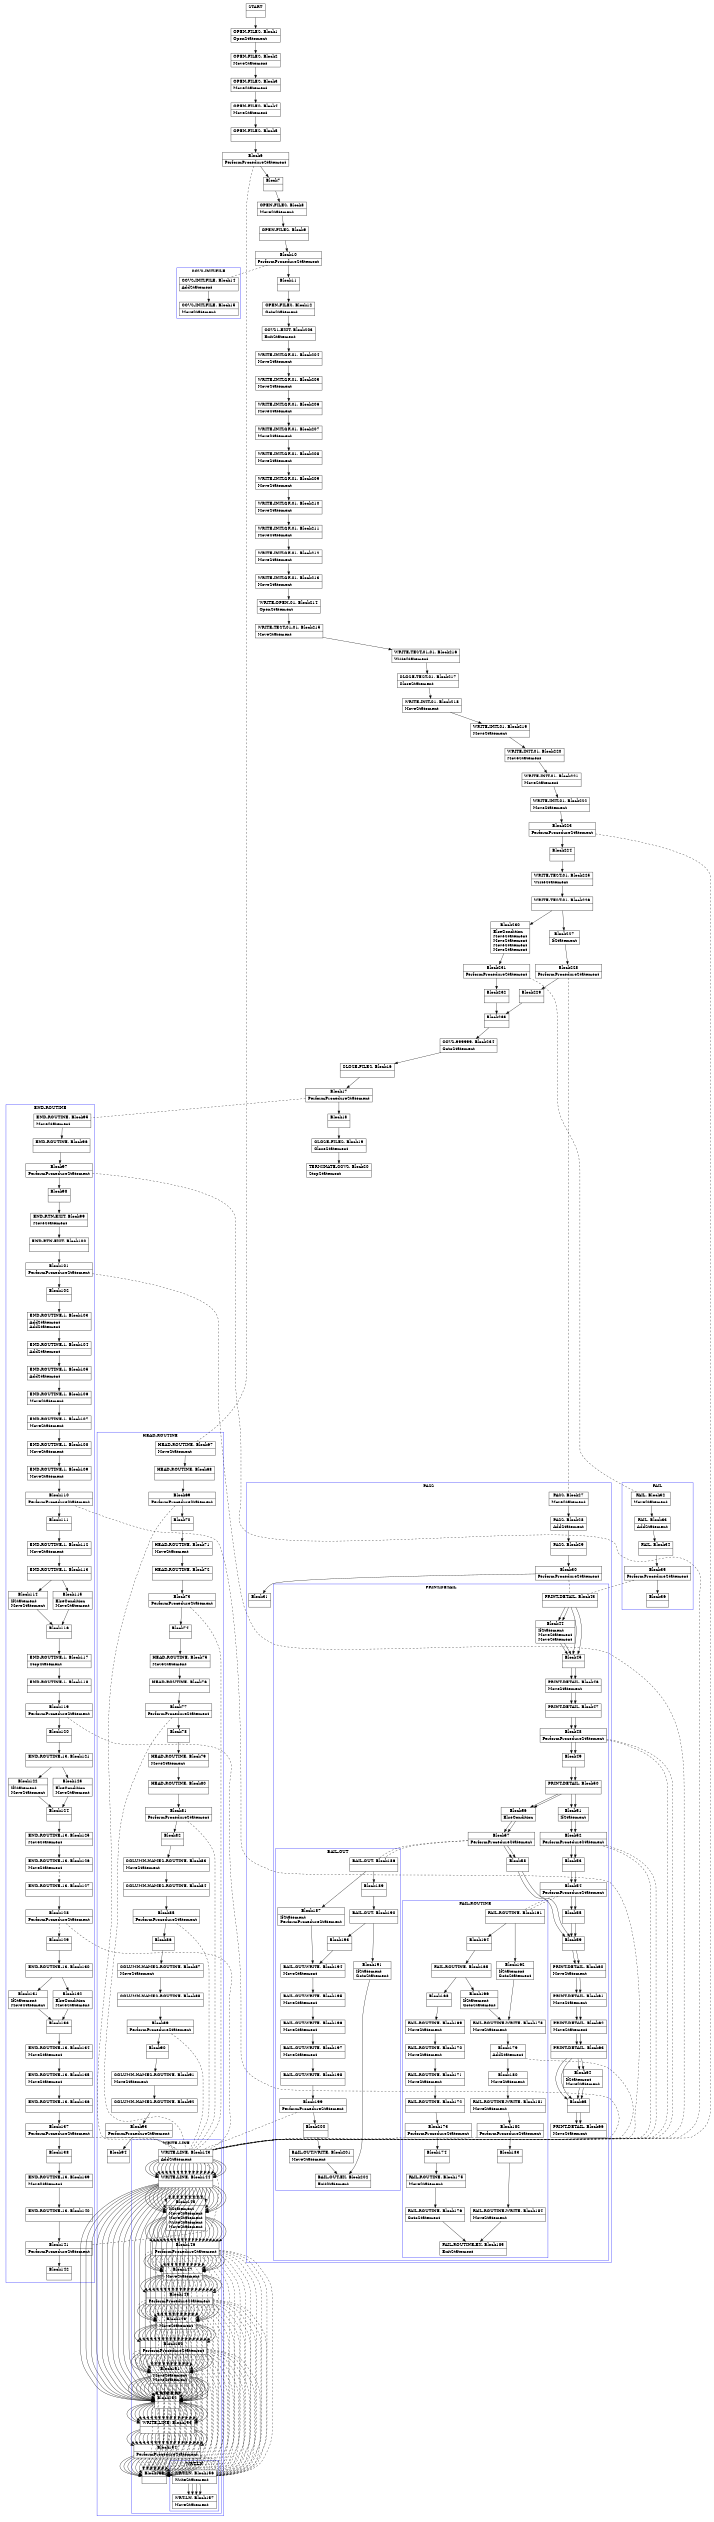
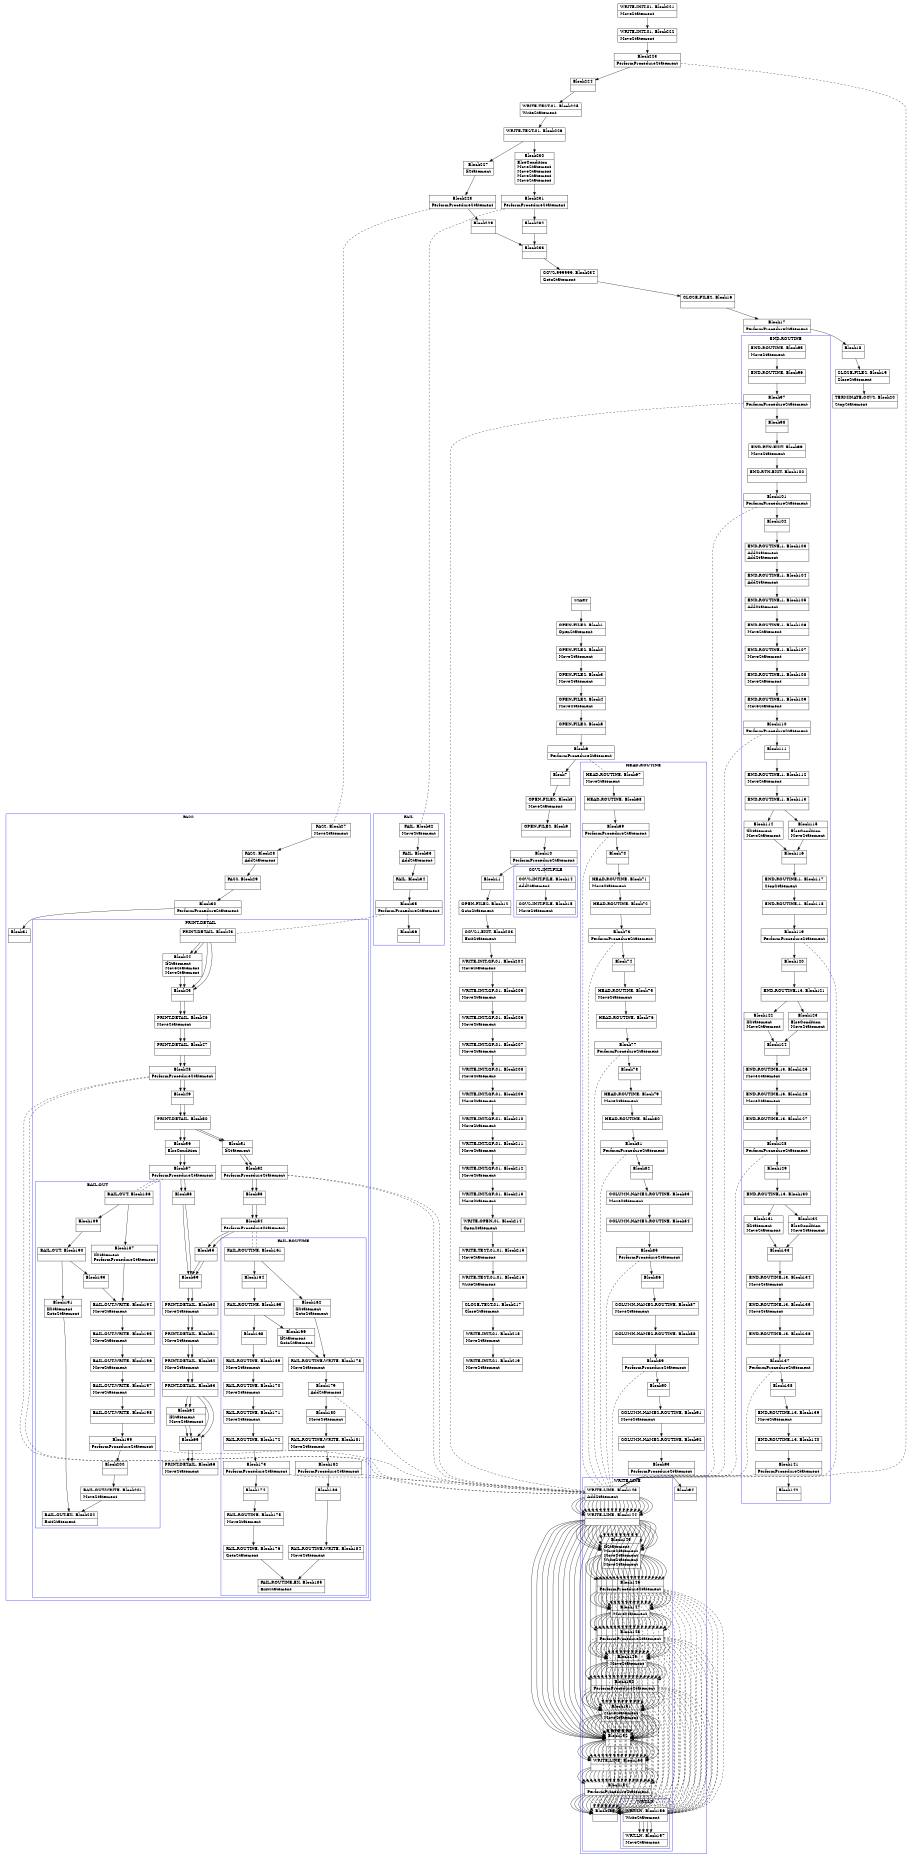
(535, 755) -> none
(59, 1876) -> (777, 1109)
(59, 1929) -> (777, 1158)
